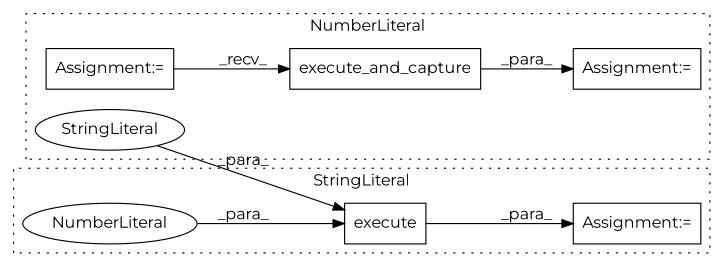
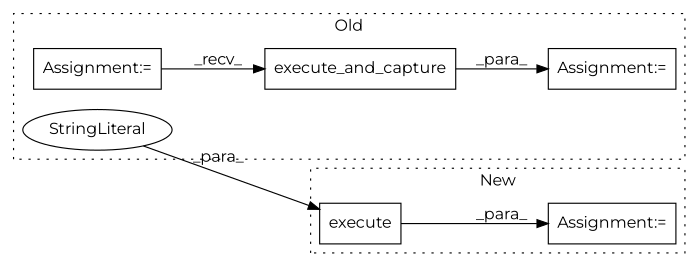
(368, 27) -> (349, 27)
(362, 181) -> (498, 181)
(110, 224) -> none
